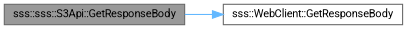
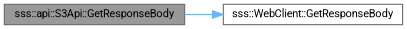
(94, 14) -> (94, 14)
